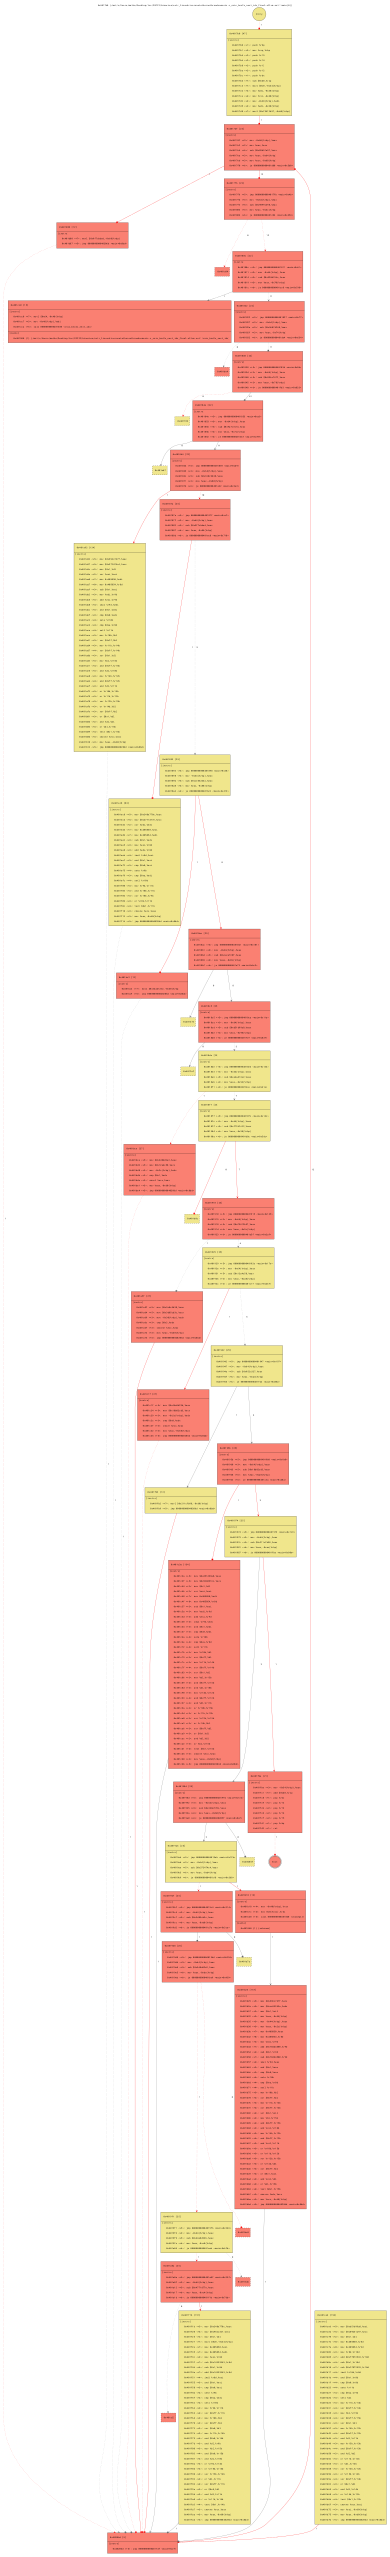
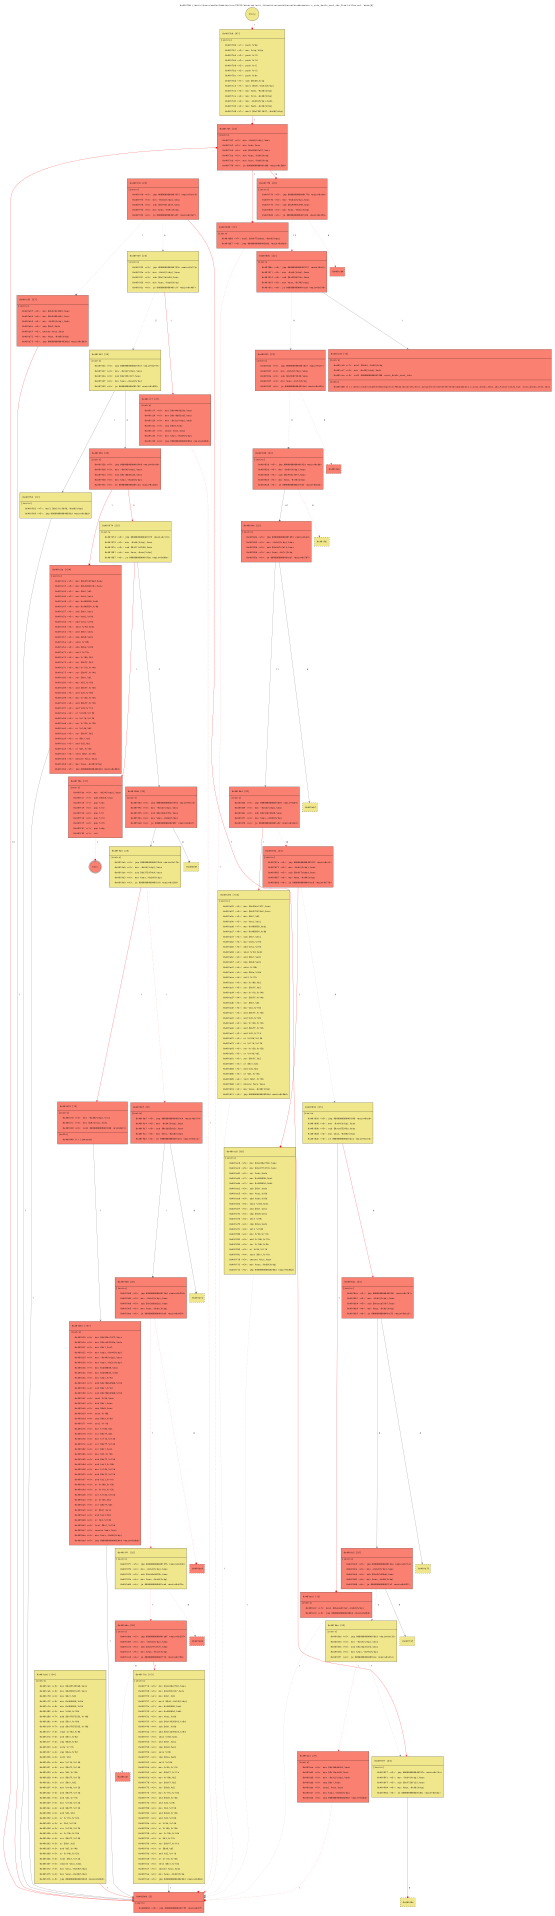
(236, 1169) -> (293, 995)
(149, 2021) -> (24, 1254)
